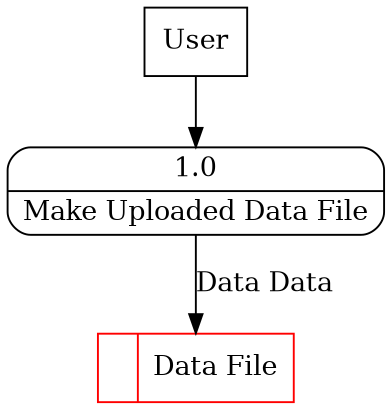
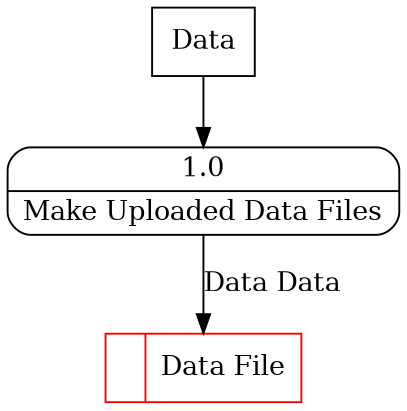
(196, 42) -> (203, 42)
(196, 212) -> (203, 212)
